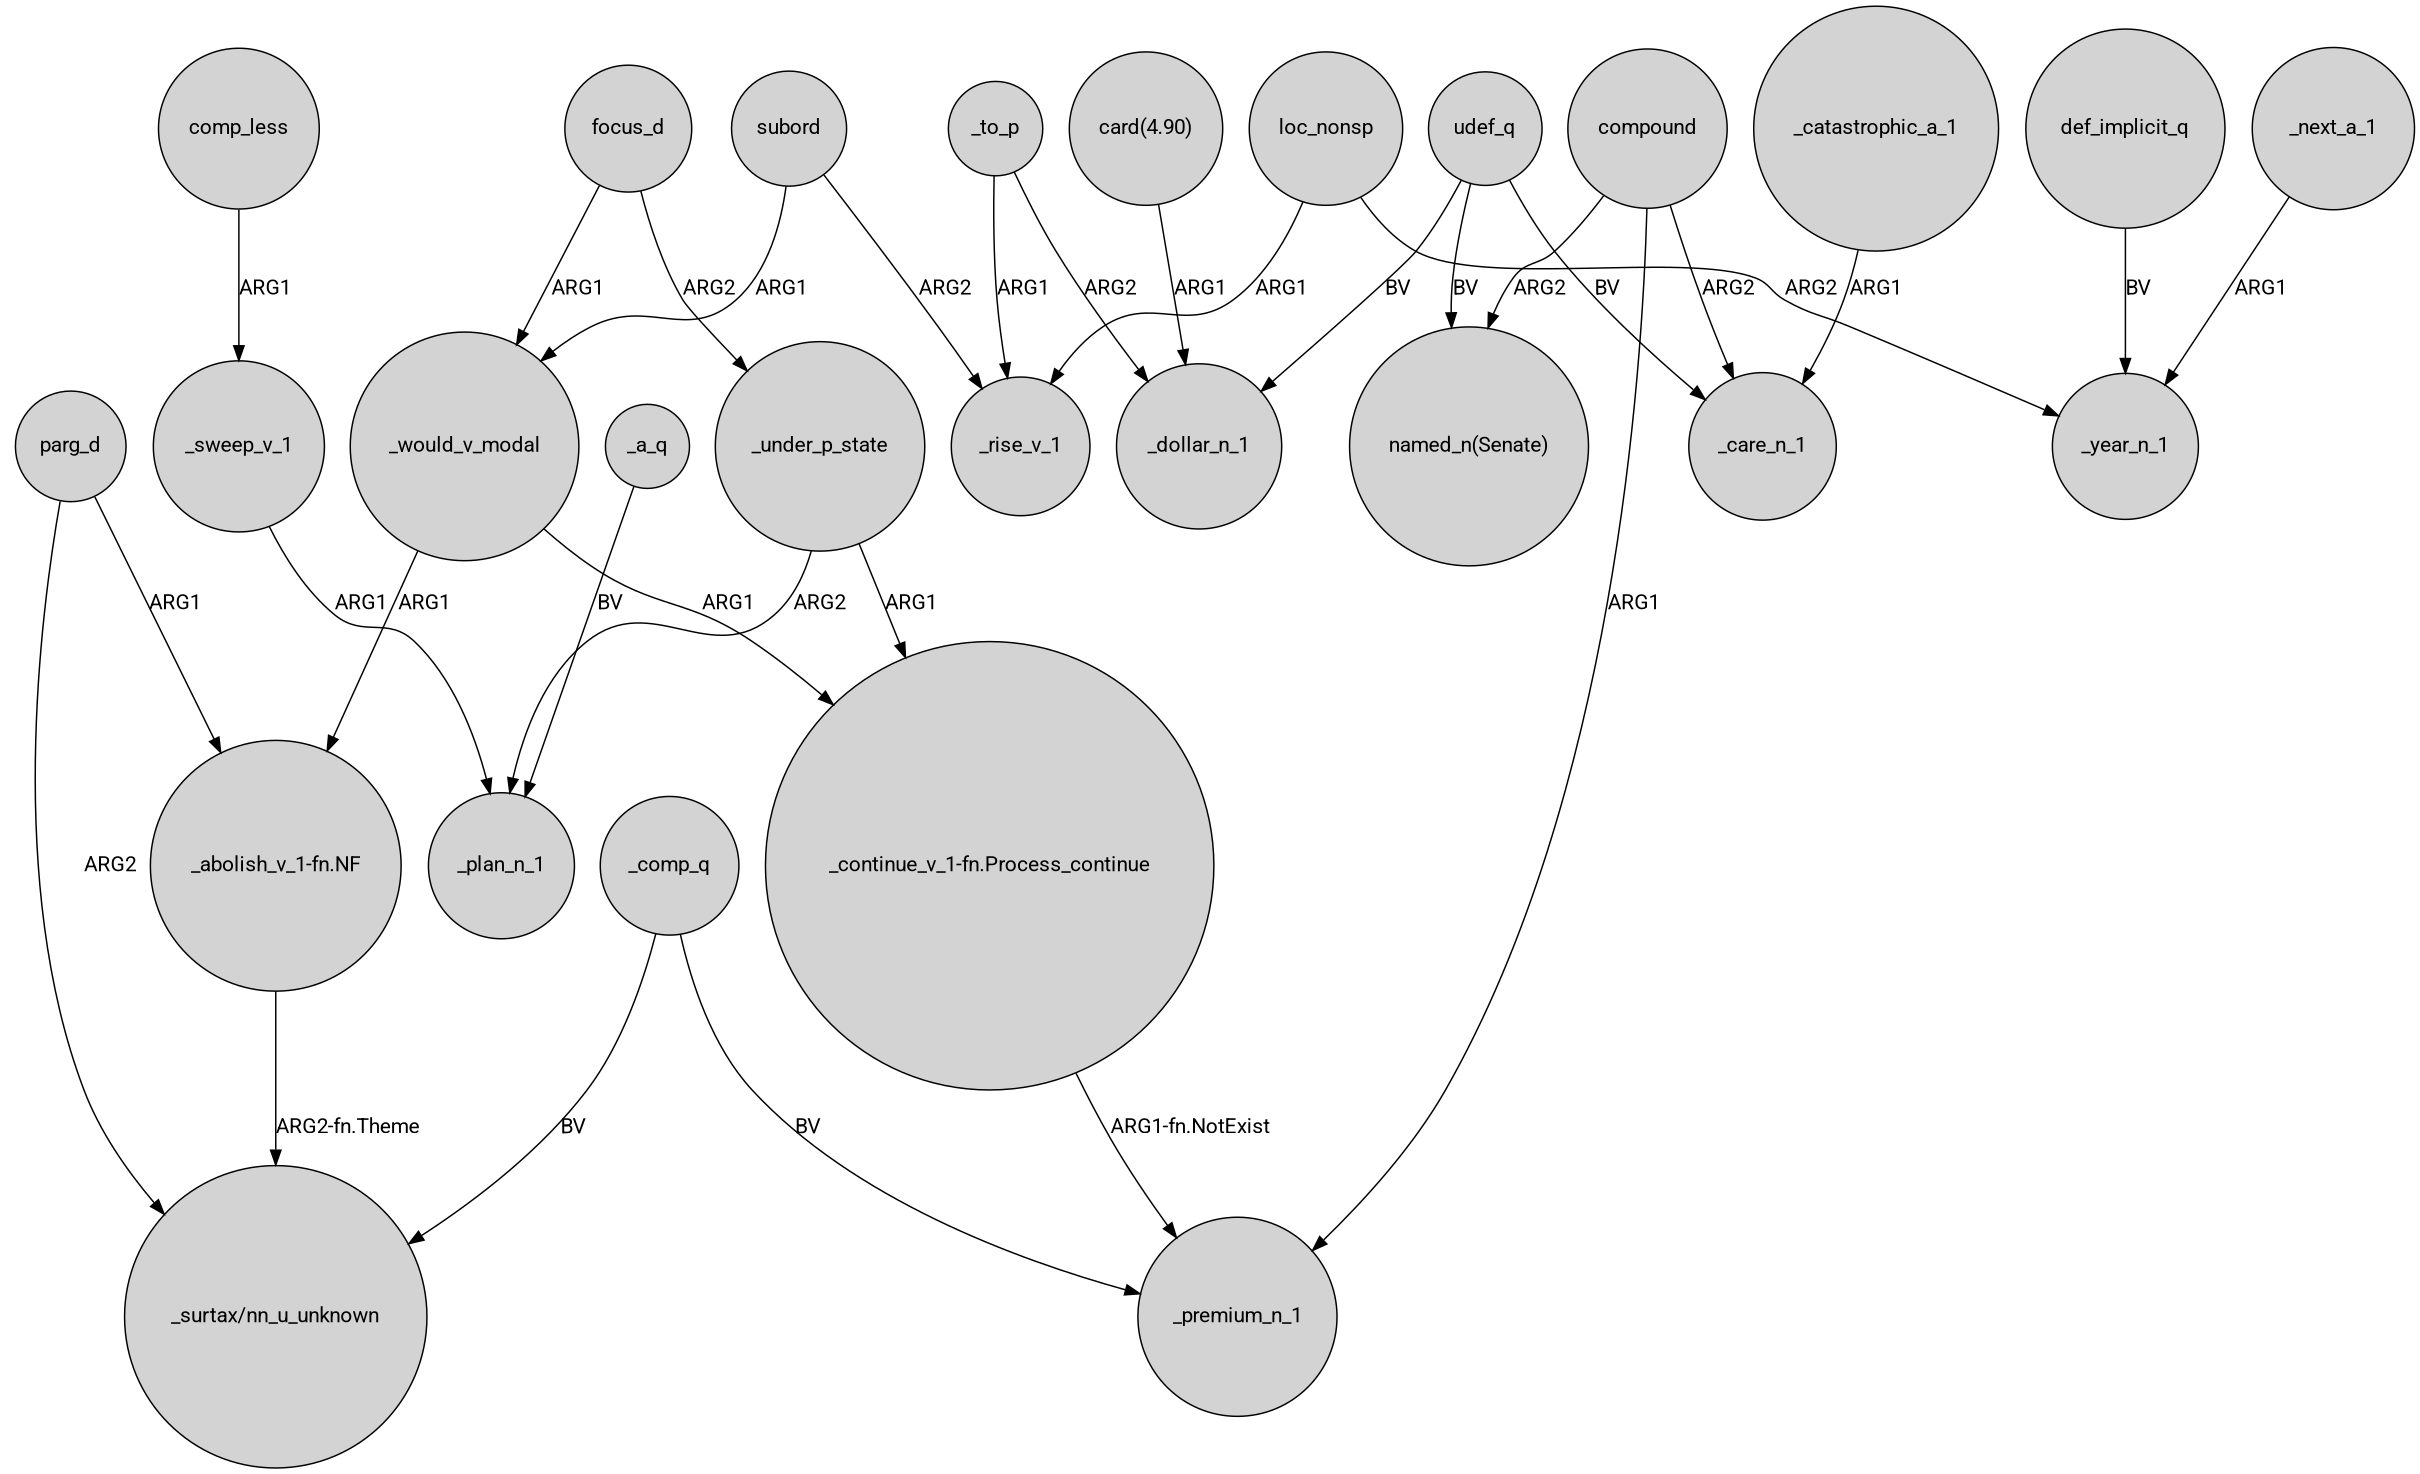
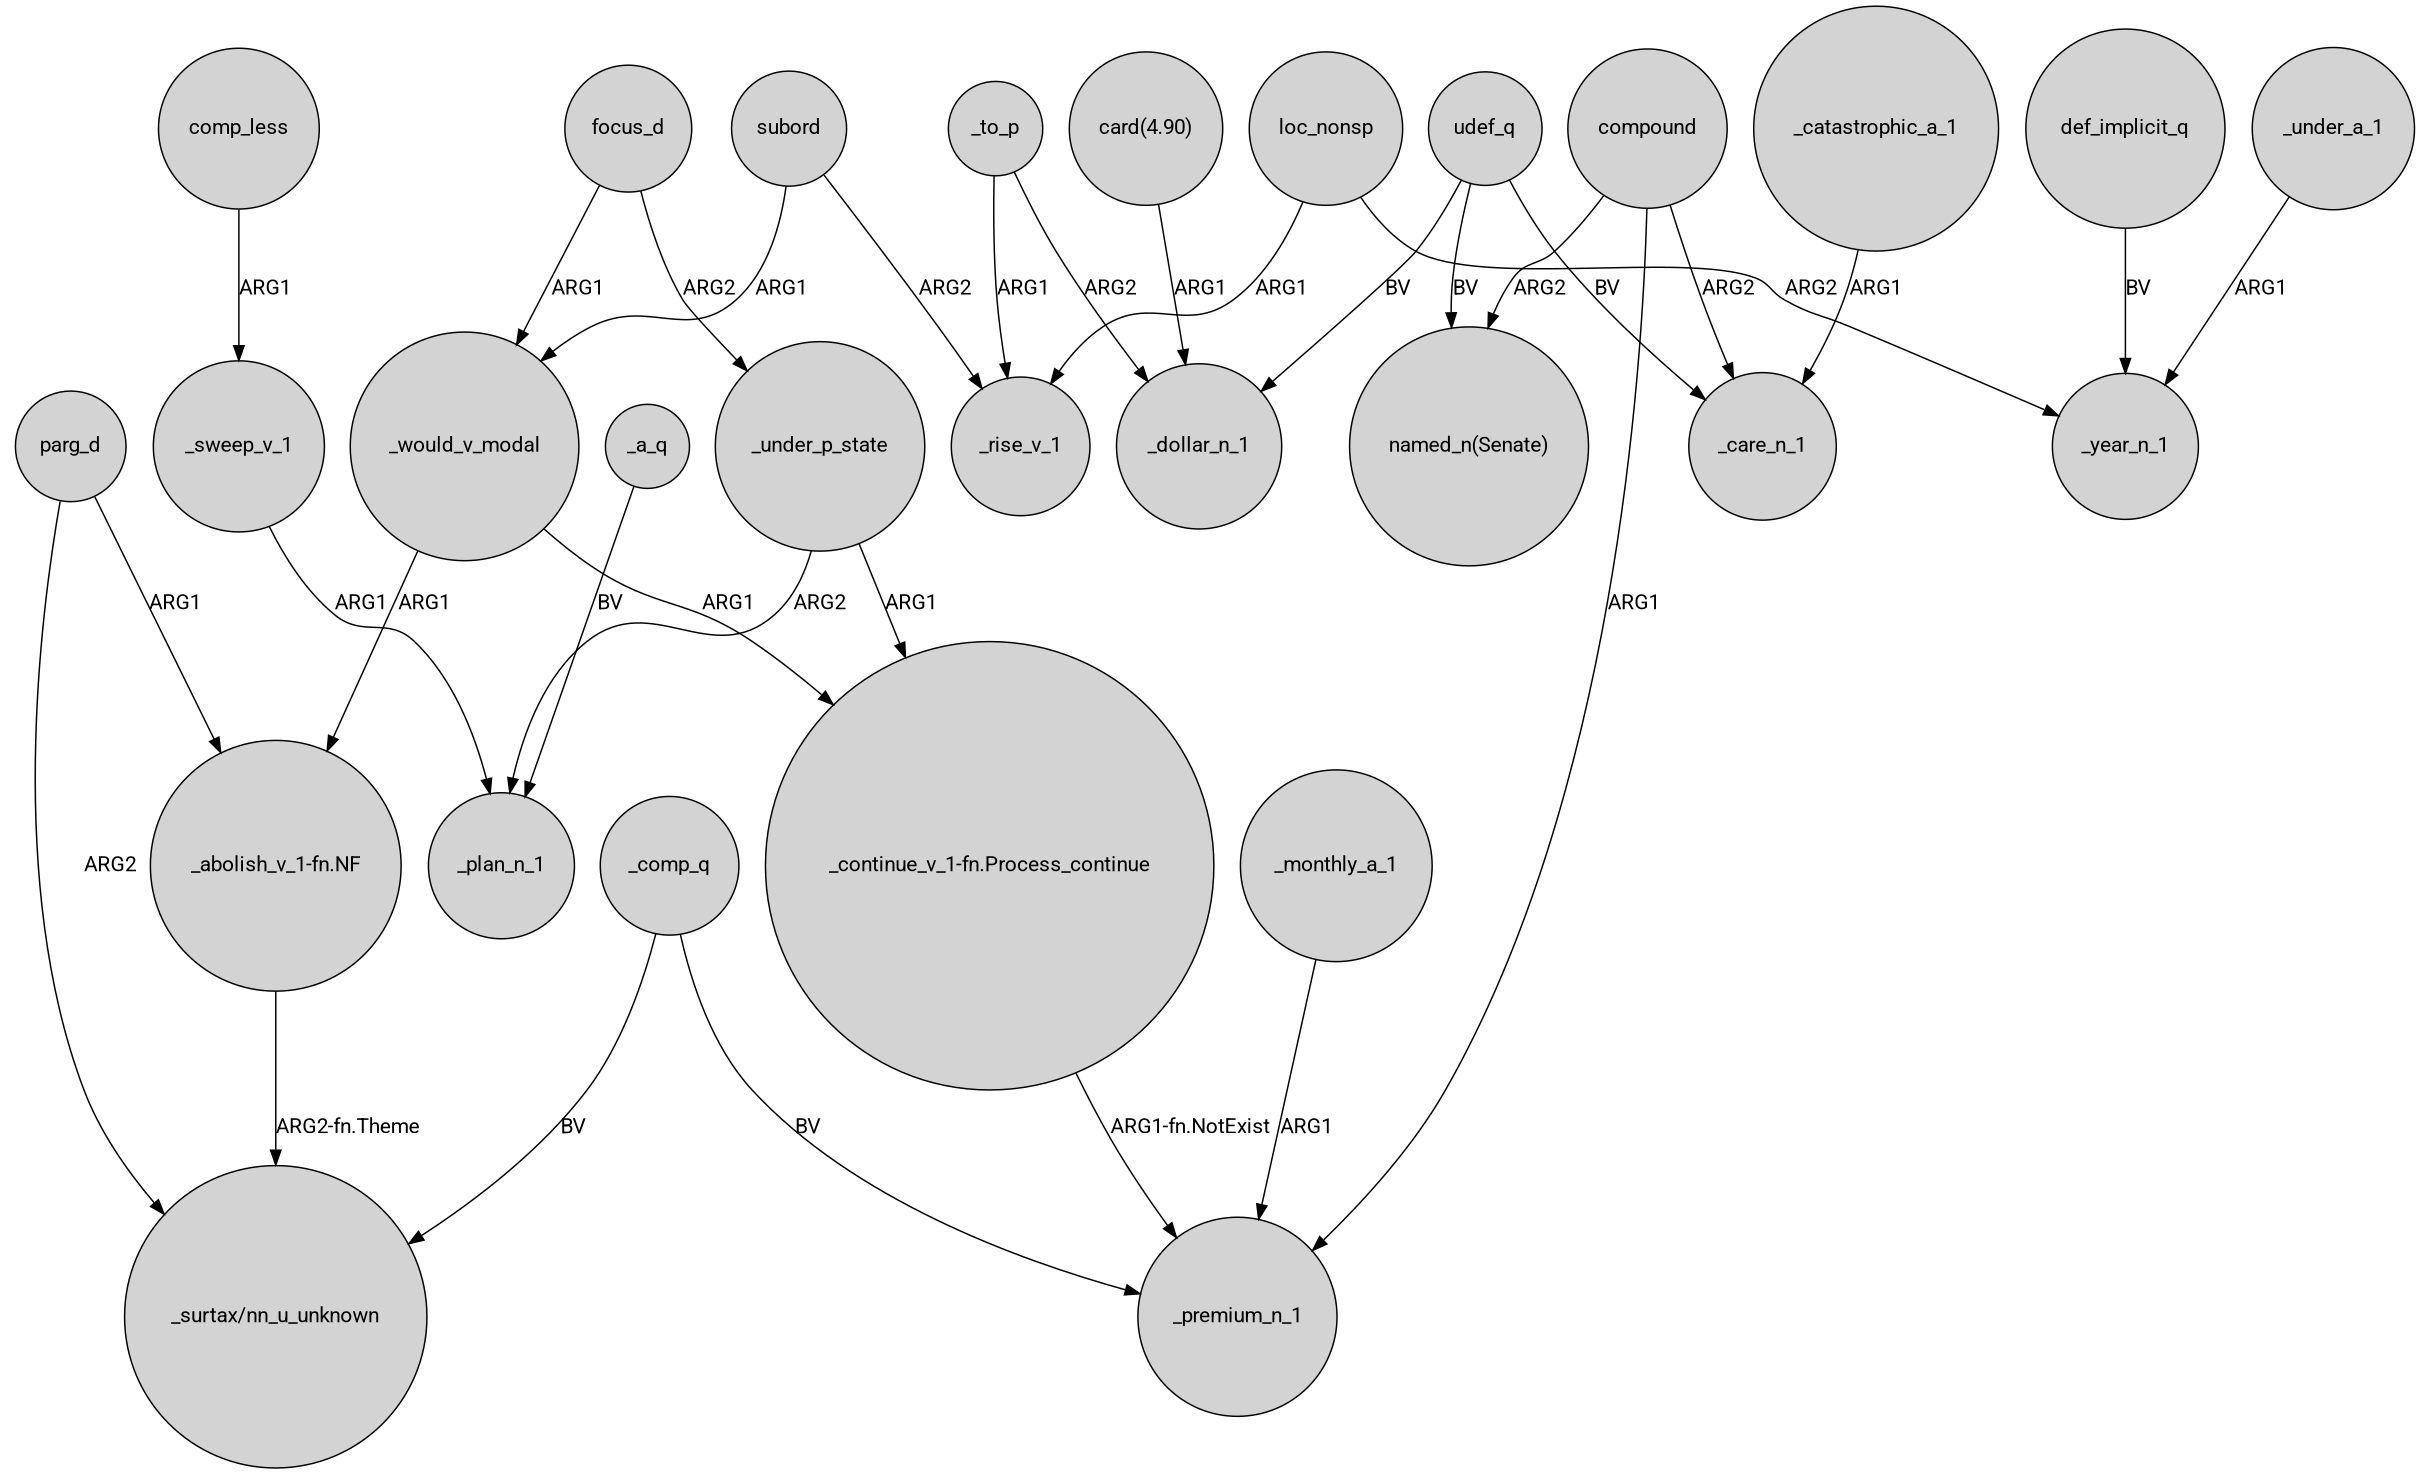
(2333, 129) -> (2333, 129)
none -> (1336, 866)
